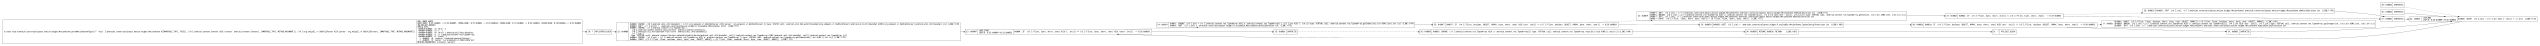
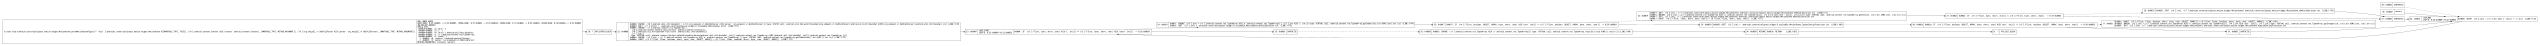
(2399, 12) -> (2399, 12)
